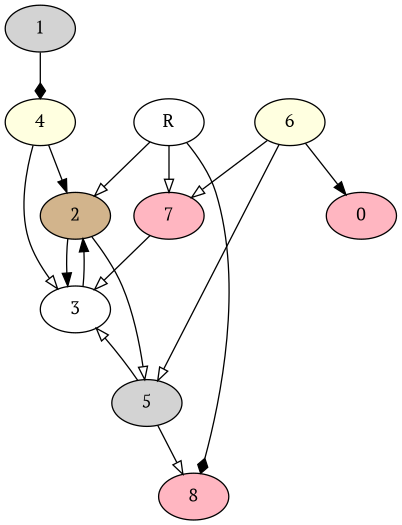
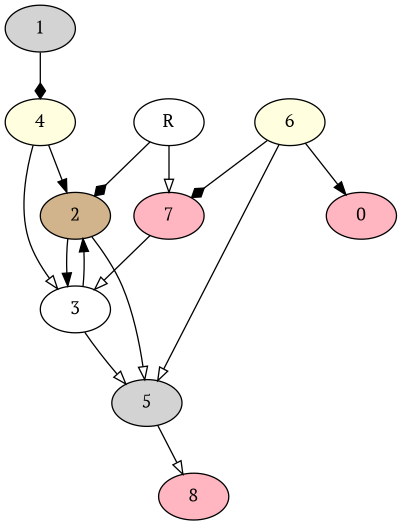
(127, 164) -> (127, 164)
(235, 165) -> (235, 165)
(229, 297) -> none
(122, 359) -> (100, 353)
